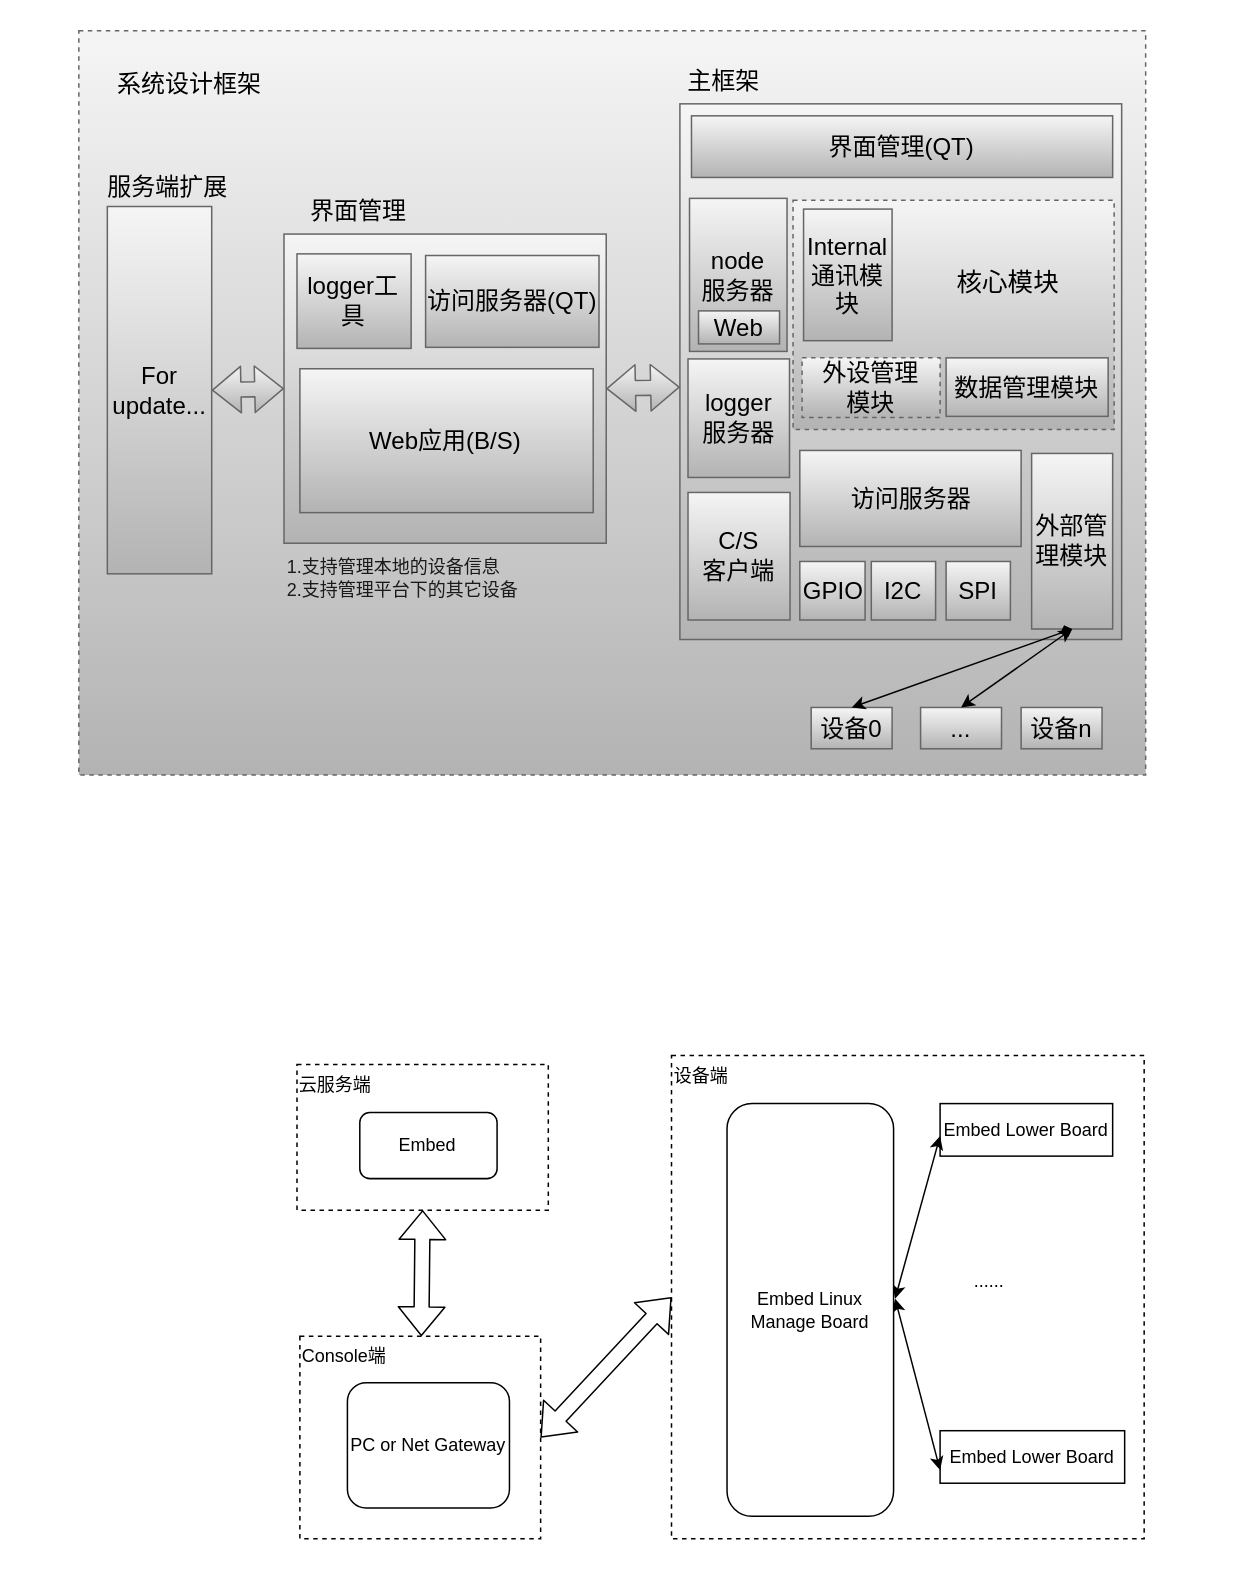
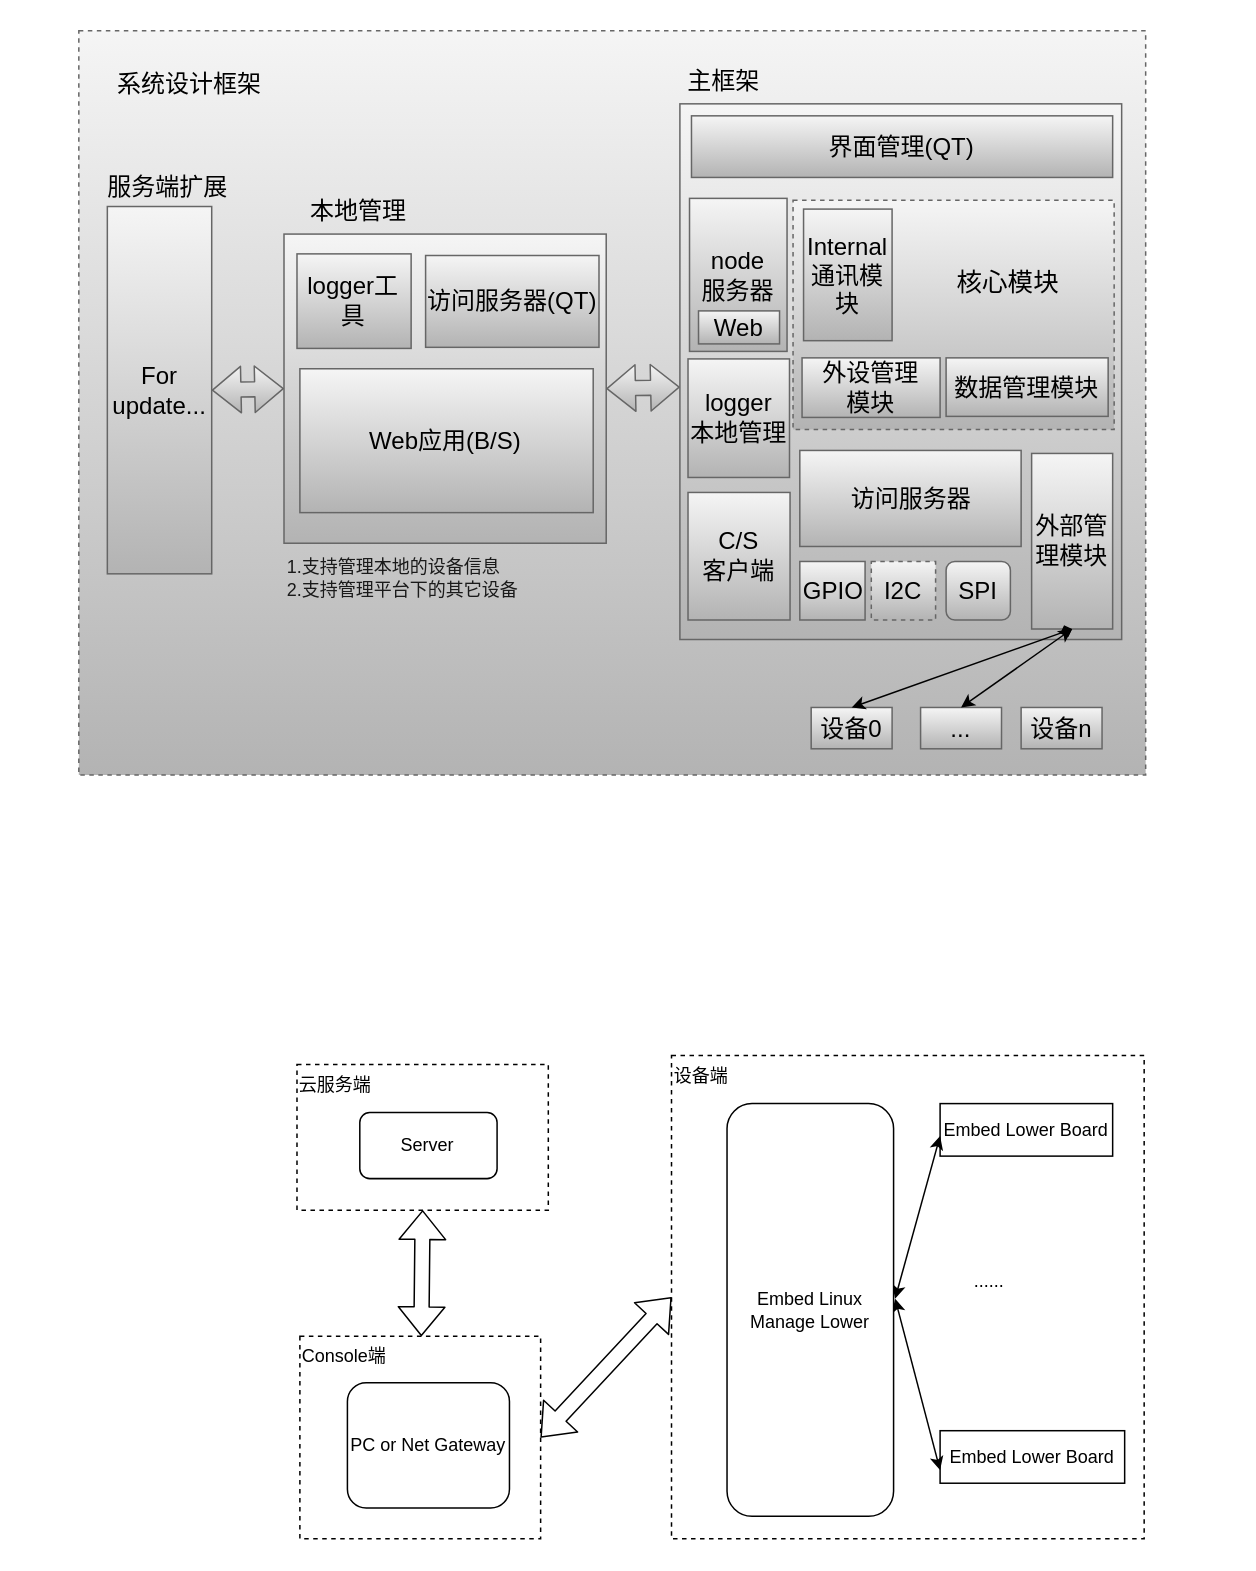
(359, 211) -> (359, 211)
(871, 388) -> (871, 388)
(739, 418) -> (739, 418)
(903, 591) -> (903, 591)
(978, 591) -> (978, 591)
(428, 1145) -> (428, 1145)
(810, 1310) -> (810, 1310)
